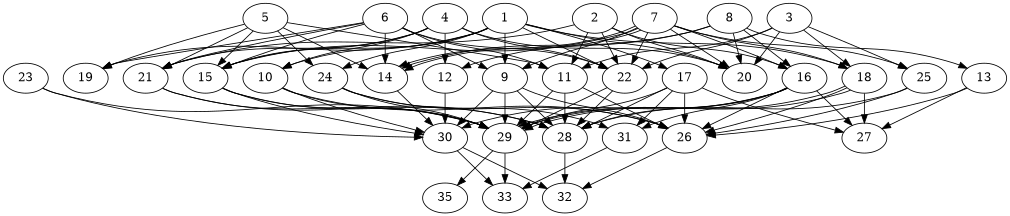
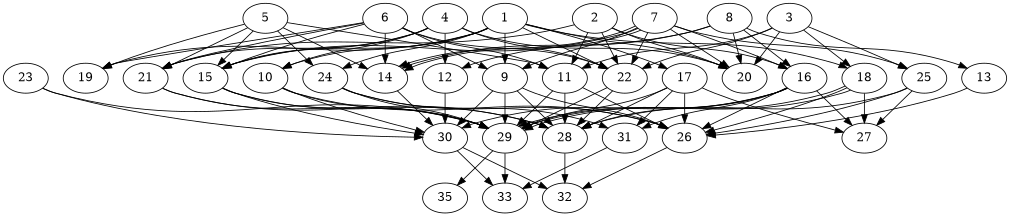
(757, 45) -> none
(928, 106) -> (901, 102)
